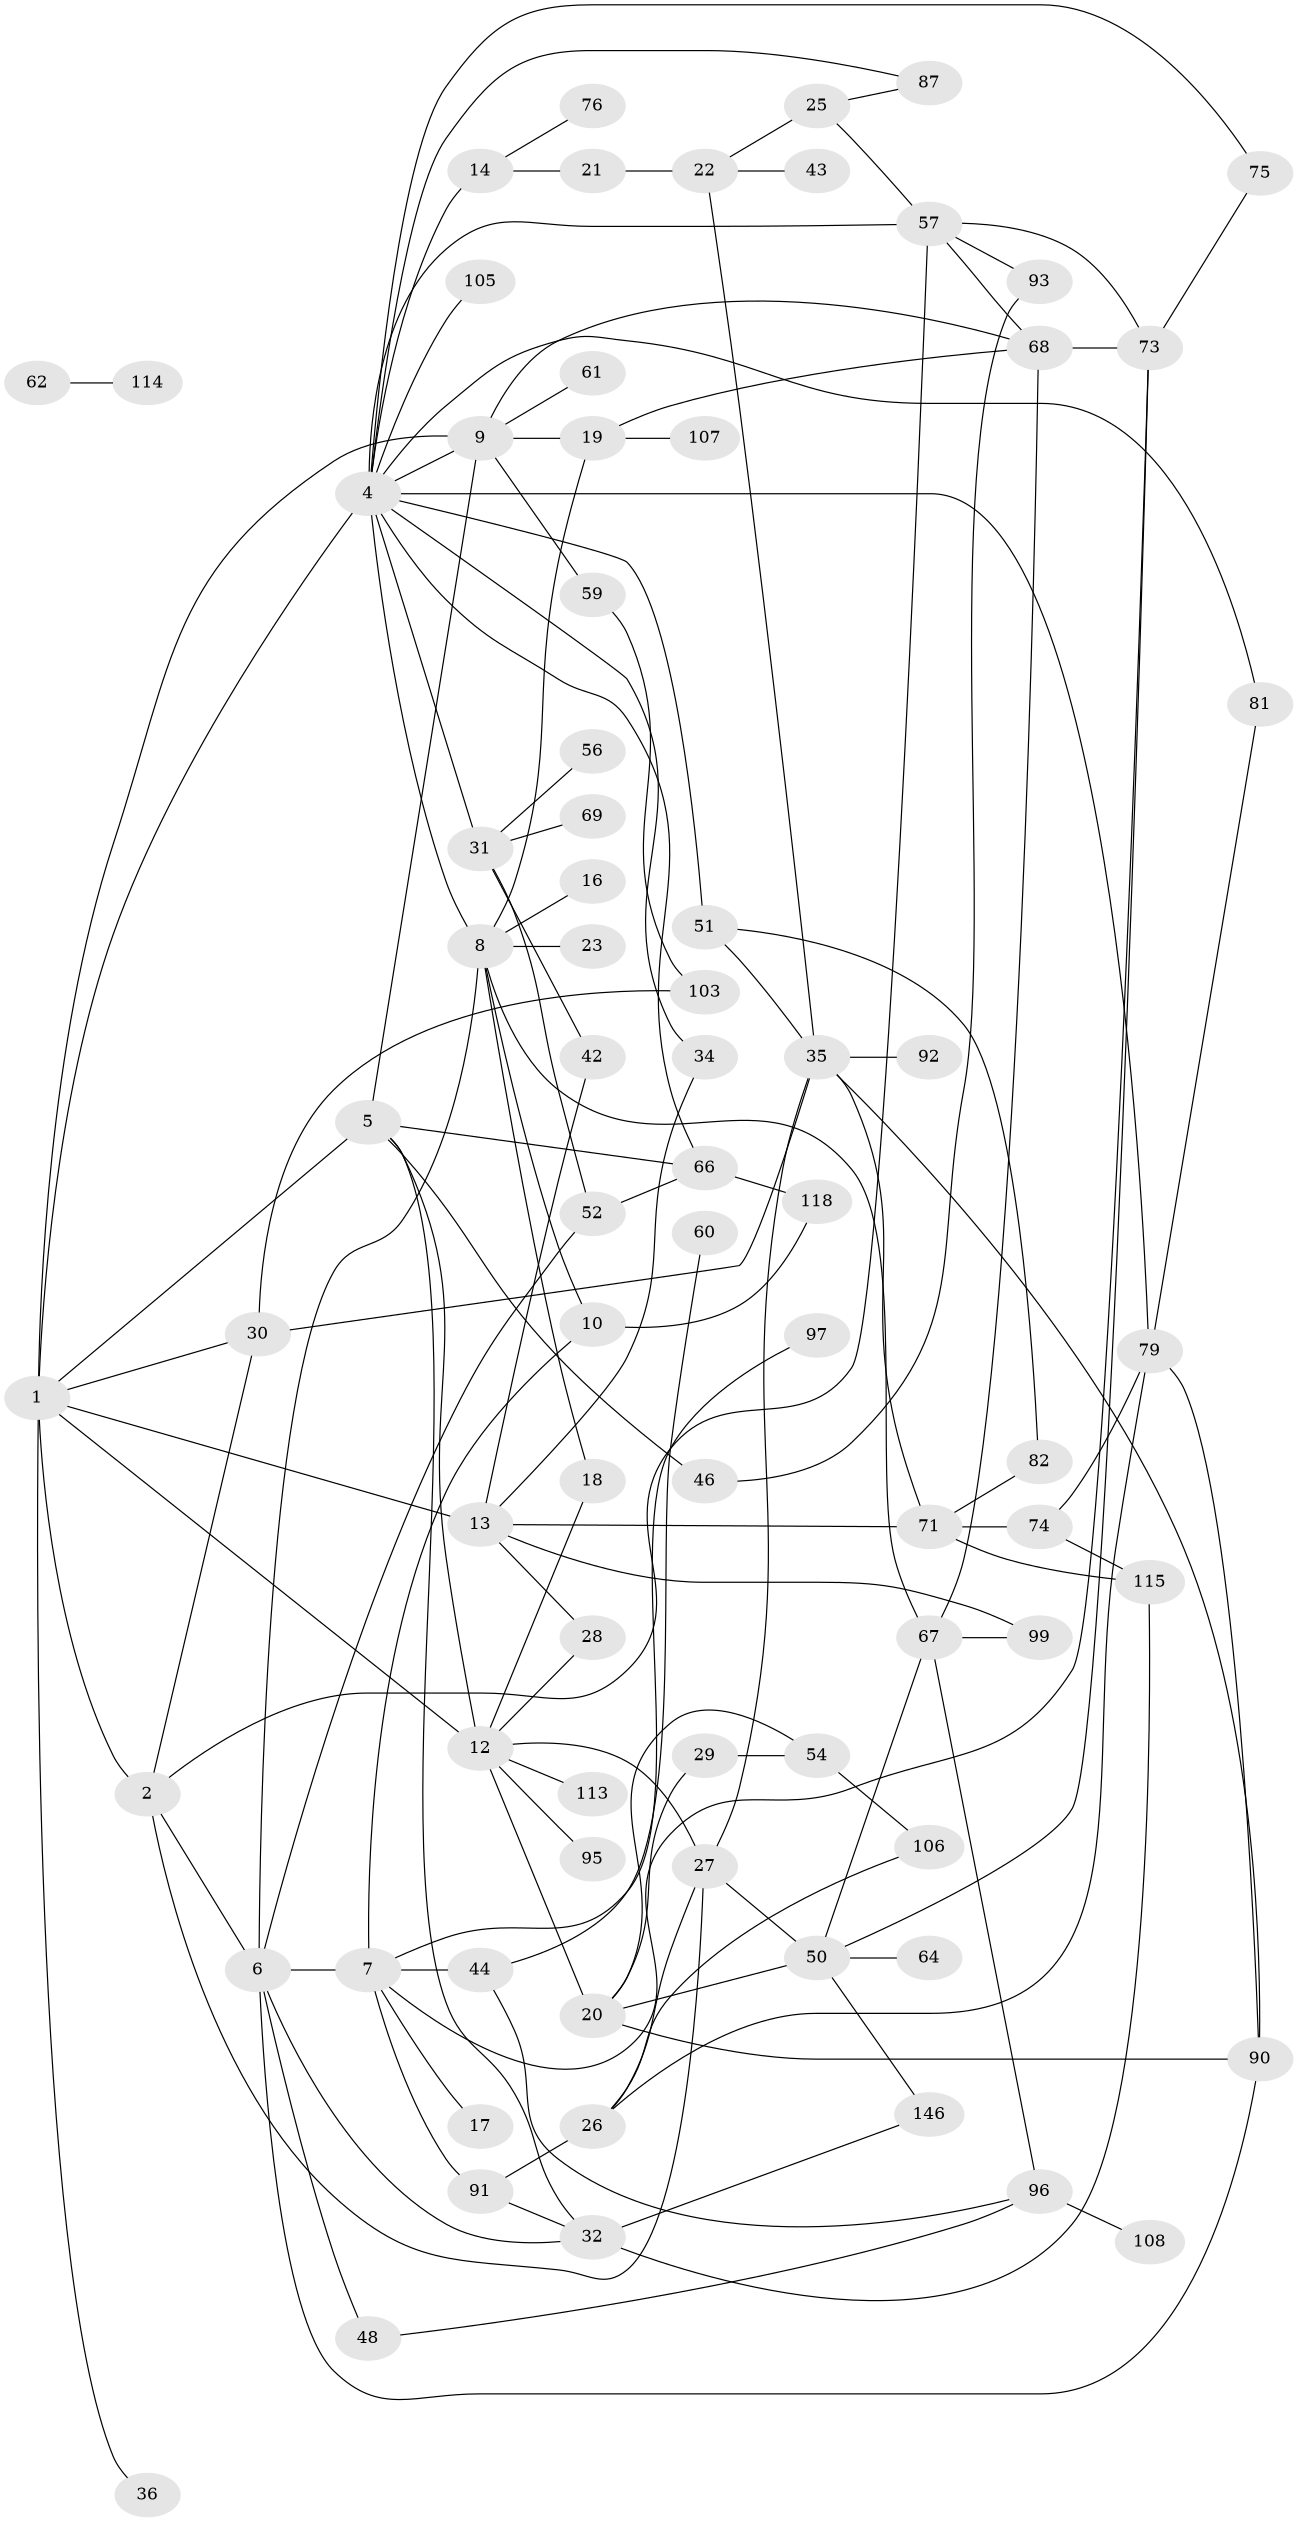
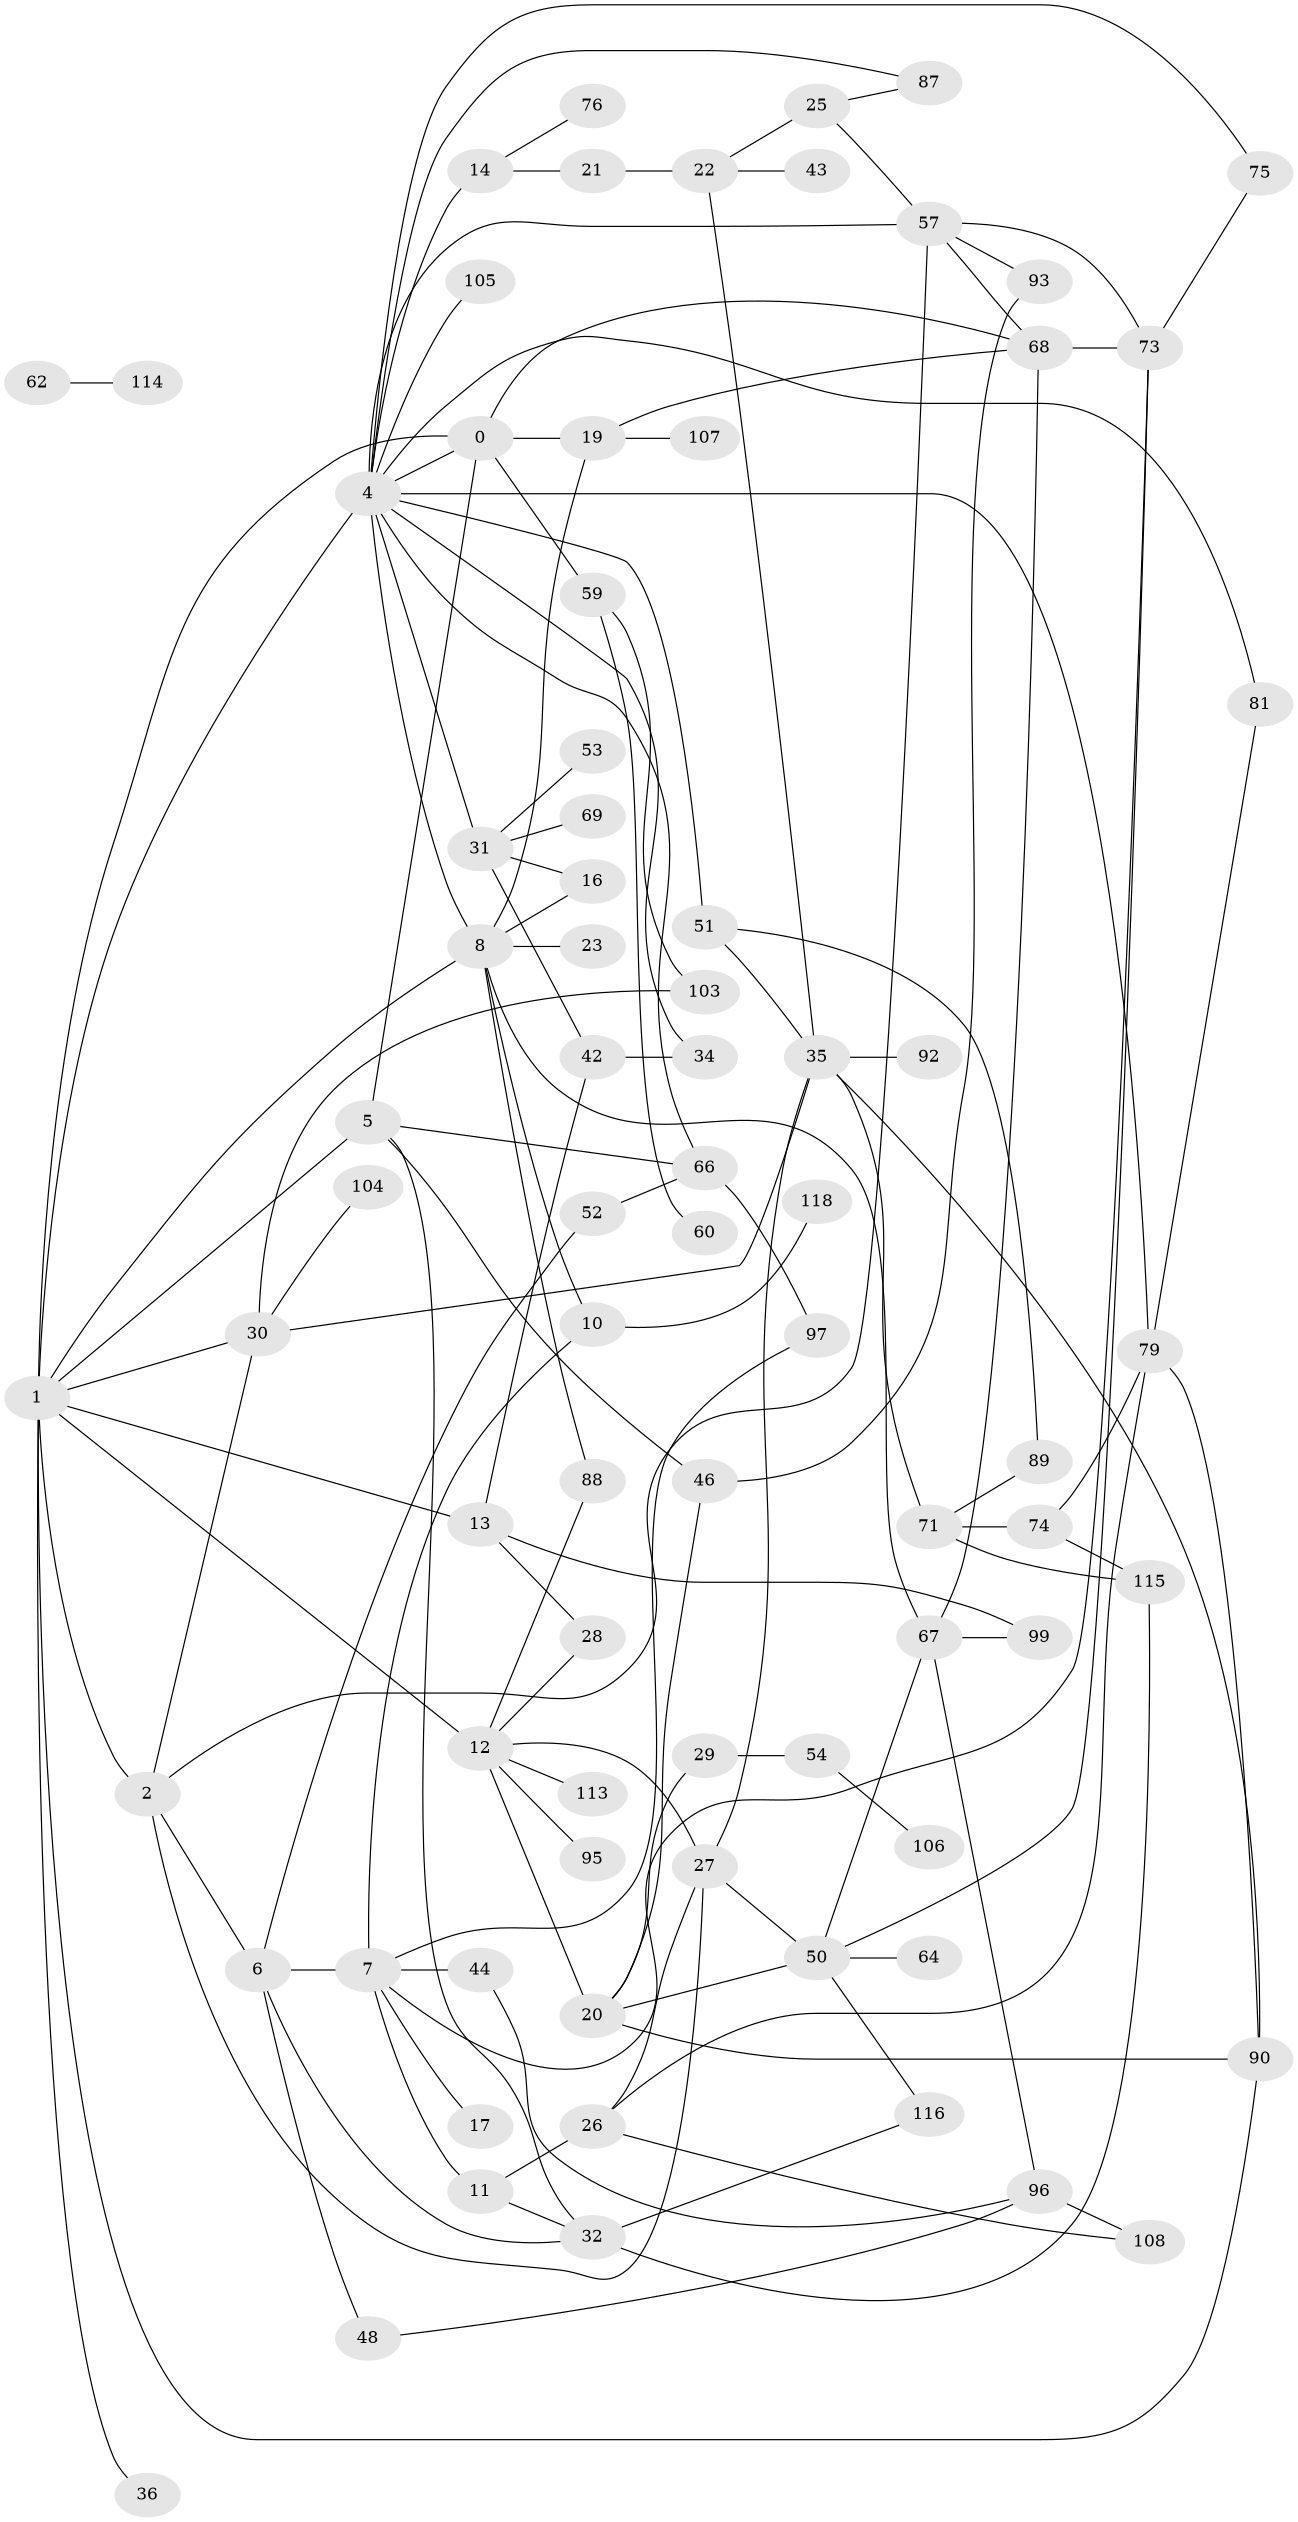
(593, 373) -> none
(480, 438) -> (480, 438)
(593, 751) -> (593, 751)
(545, 1029) -> (536, 865)
(760, 1185) -> (764, 1237)
none -> (368, 1187)
(644, 1314) -> (651, 1057)
(441, 1413) -> none
(291, 1431) -> (230, 1147)
(1040, 1462) -> (1040, 1462)
(593, 1481) -> (593, 1481)
(705, 1526) -> none
(665, 1644) -> (638, 918)
(633, 1792) -> (664, 1754)
(723, 1949) -> (868, 2195)
(929, 2115) -> (929, 2115)
(480, 2192) -> (480, 2192)
(692, 2394) -> (341, 2440)
